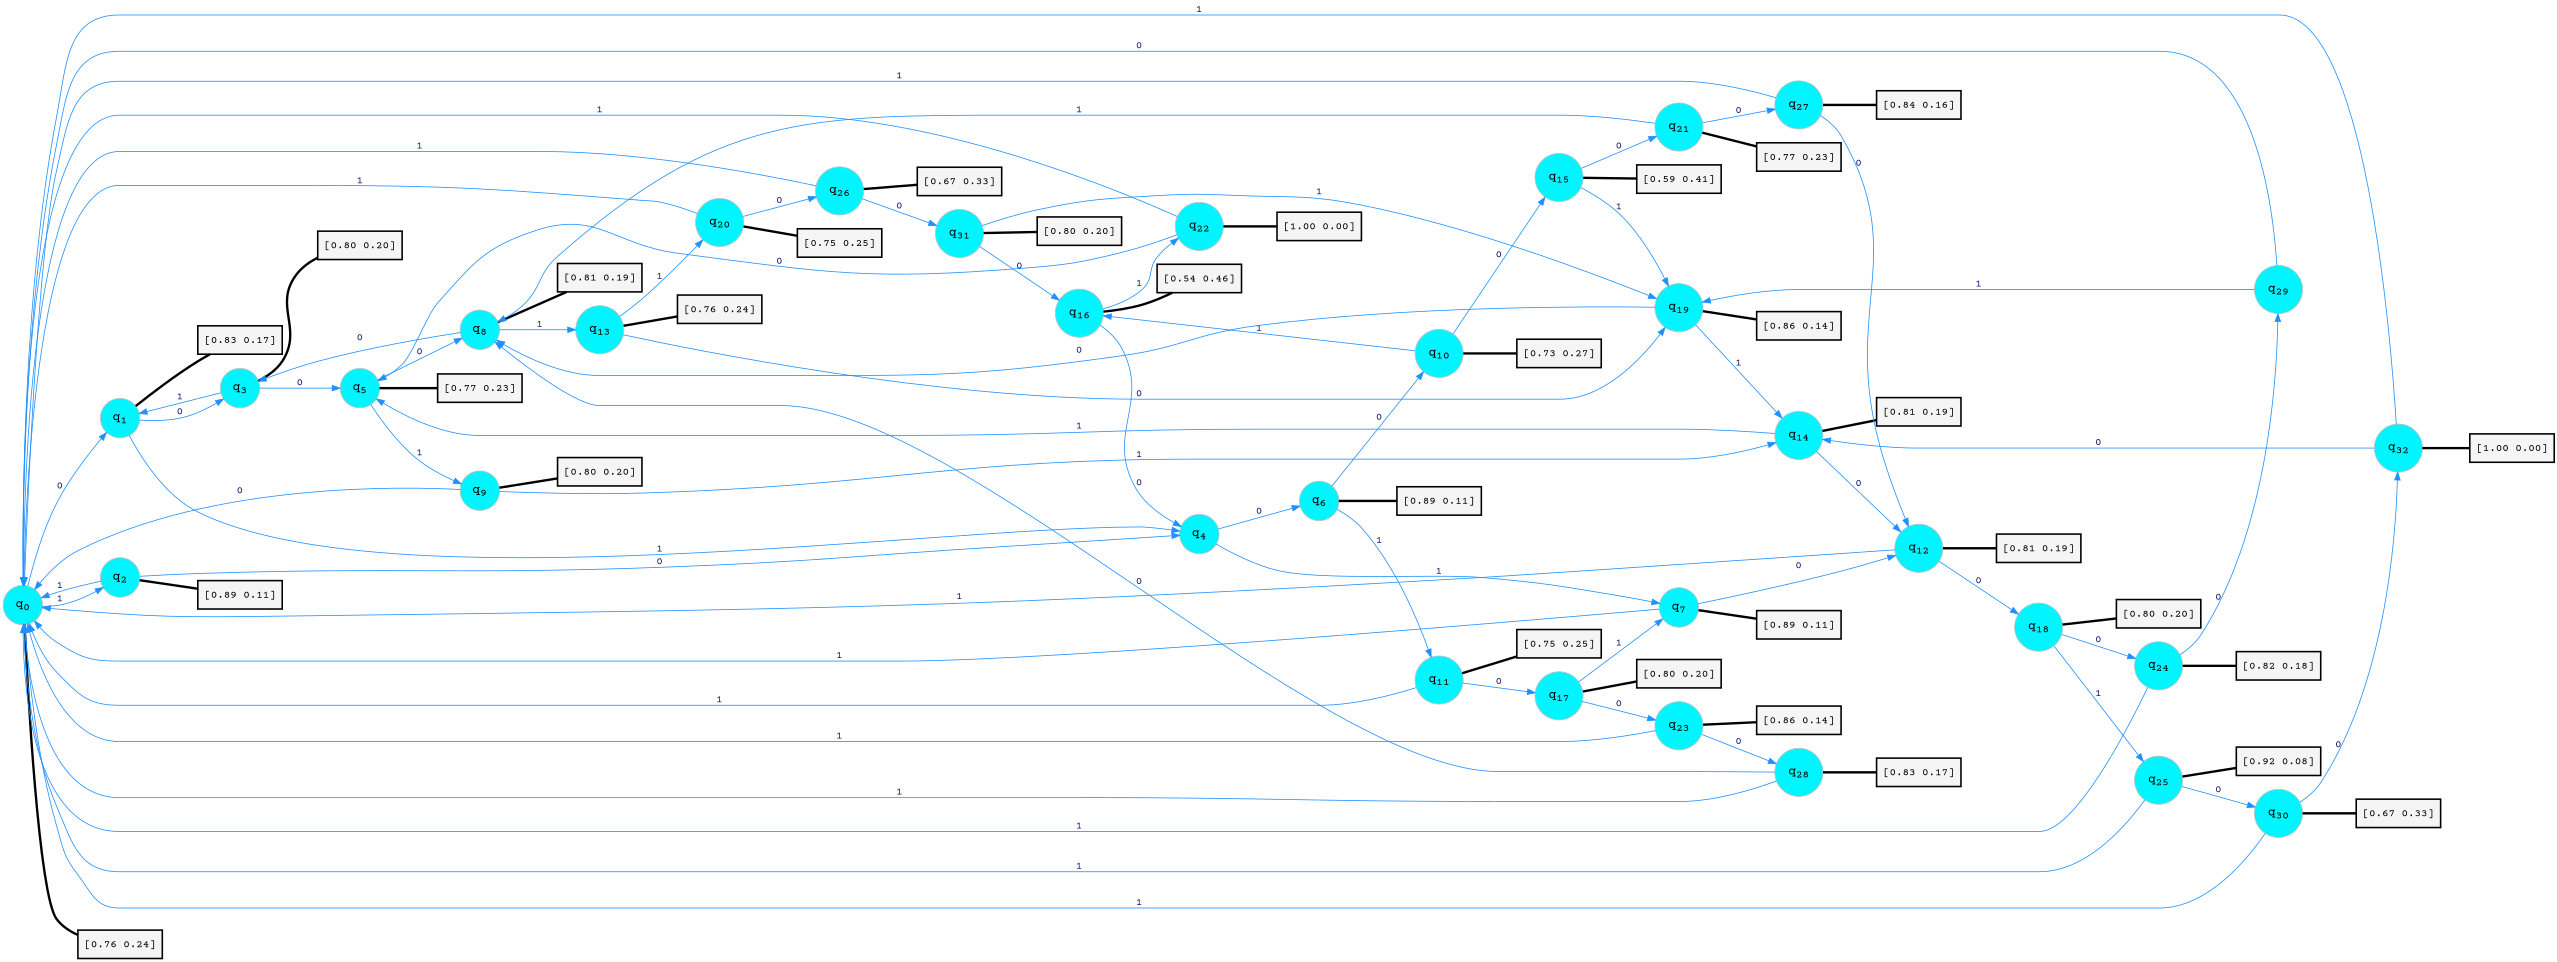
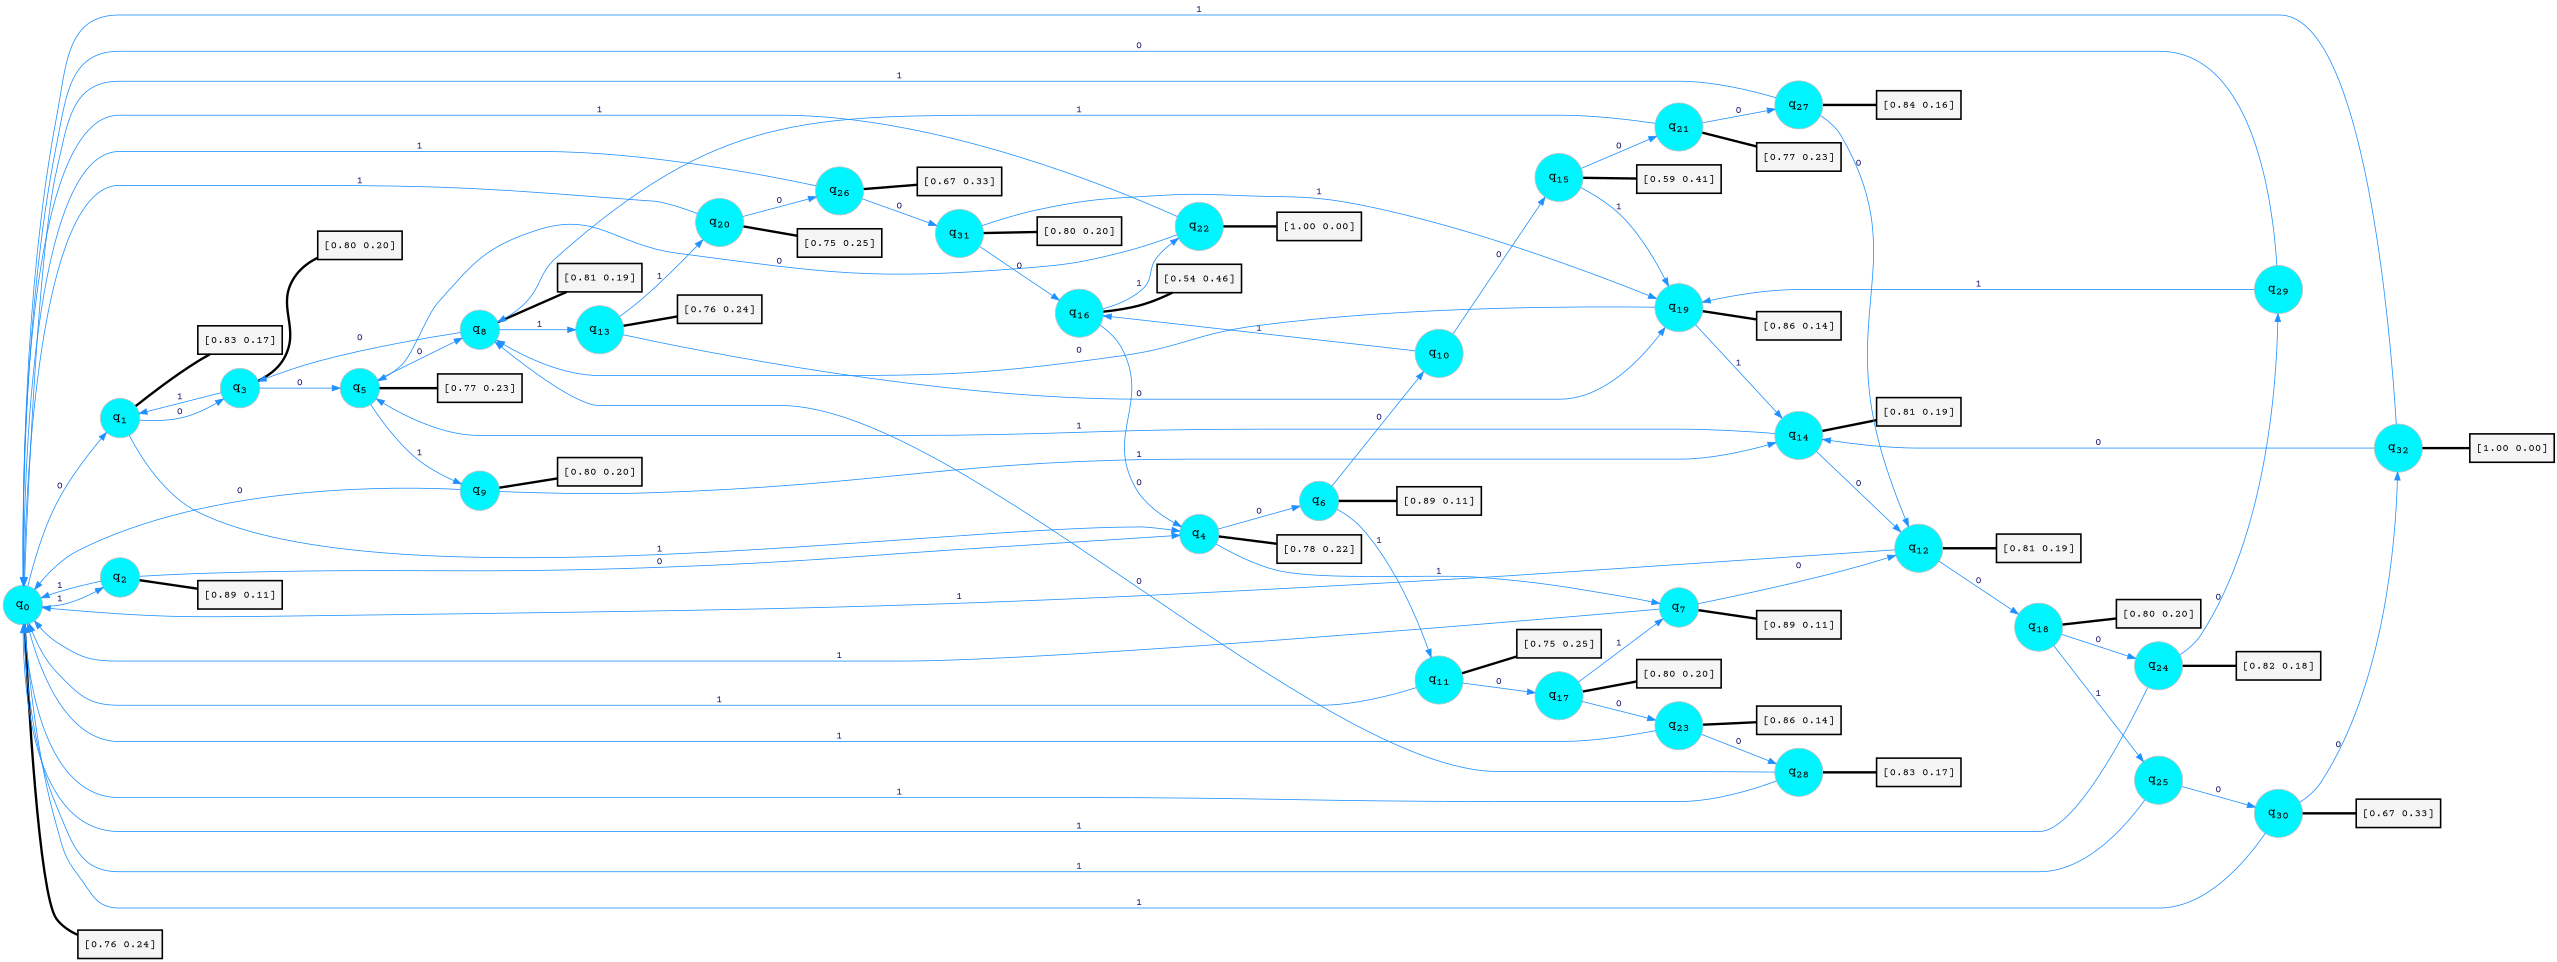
(1559, 353) -> none
none -> (1319, 549)
(2278, 761) -> none
